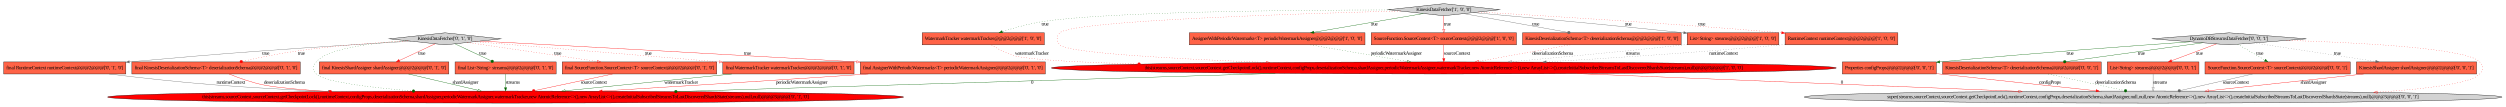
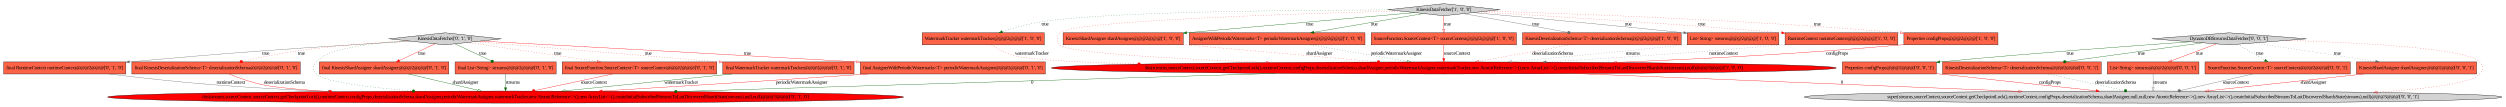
none -> (1123, 39)
none -> (1951, 39)
(2194, 52) -> (2194, 52)
